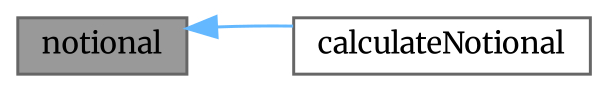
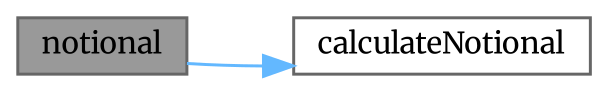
(255, 26) -> (225, 65)
